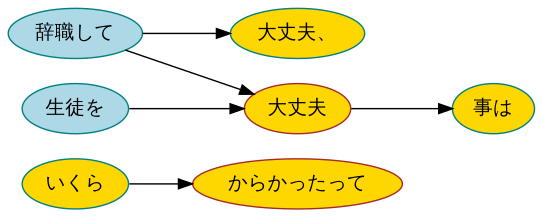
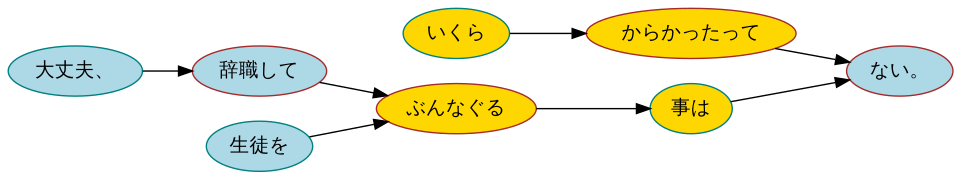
(75, 33) -> (260, 71)
(179, 33) -> (160, 71)
(298, 33) -> (75, 71)
none -> (900, 71)
(298, 109) -> (456, 109)
